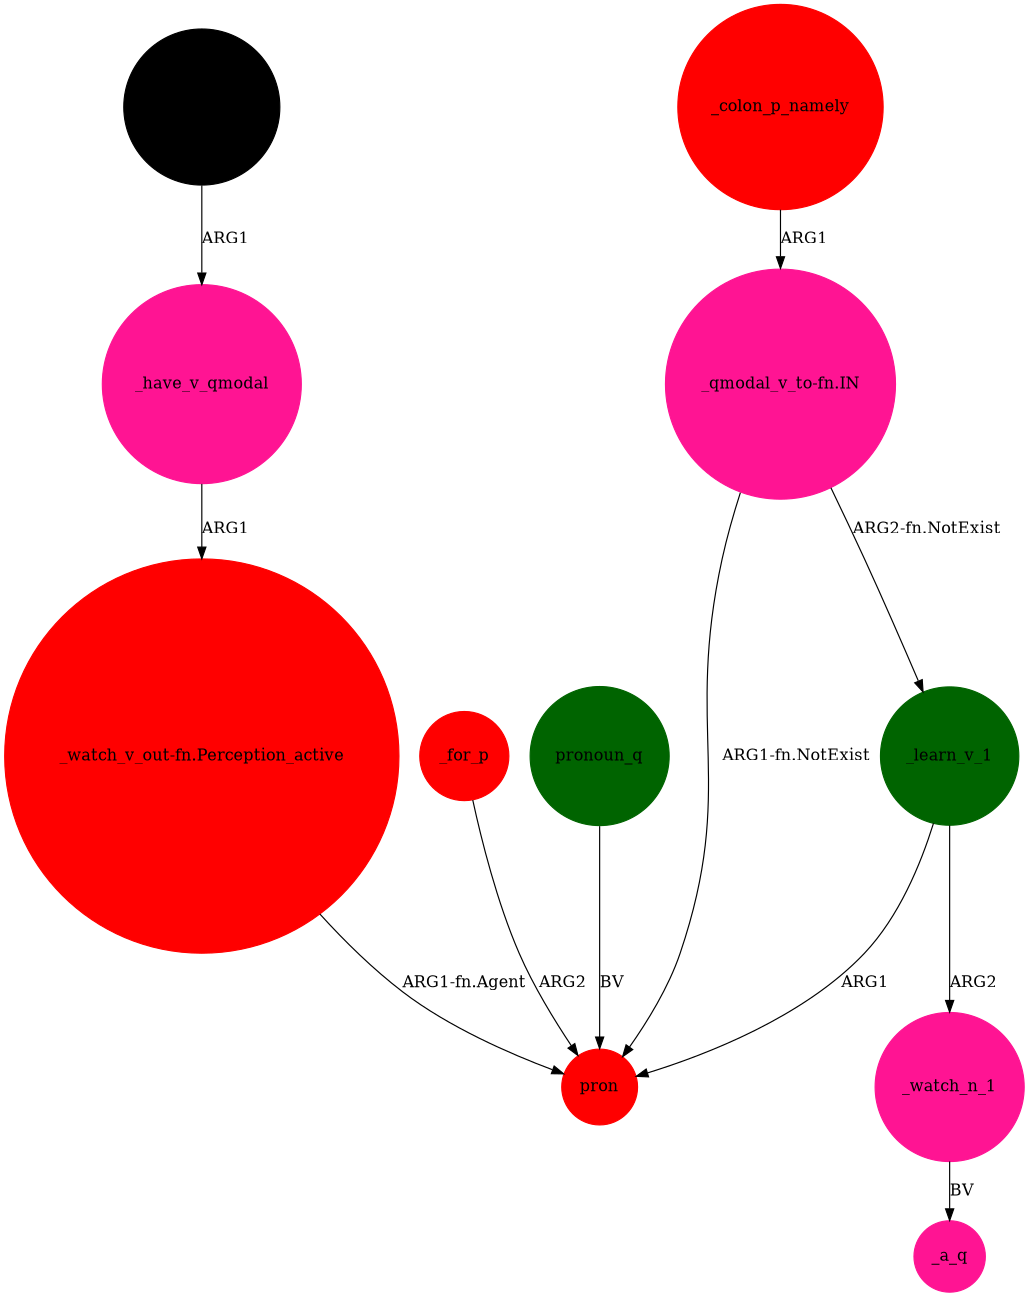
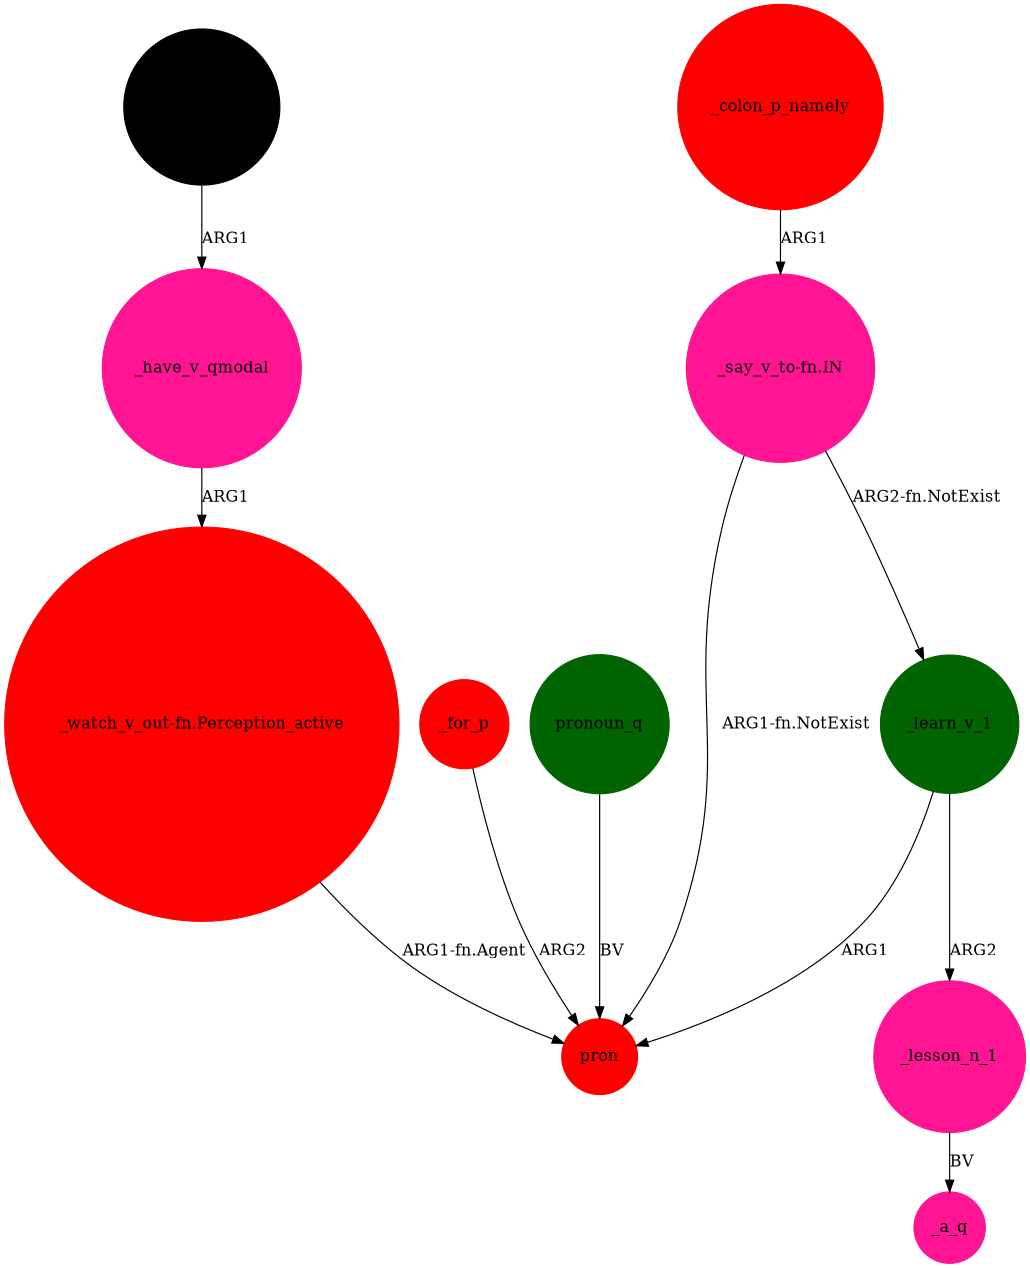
(780, 384) -> (780, 368)
(950, 1087) -> (950, 1057)
